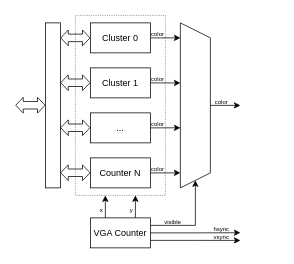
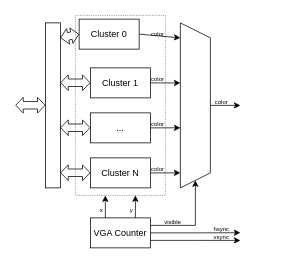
(120, 38) -> (109, 34)
(120, 173) -> (120, 173)
